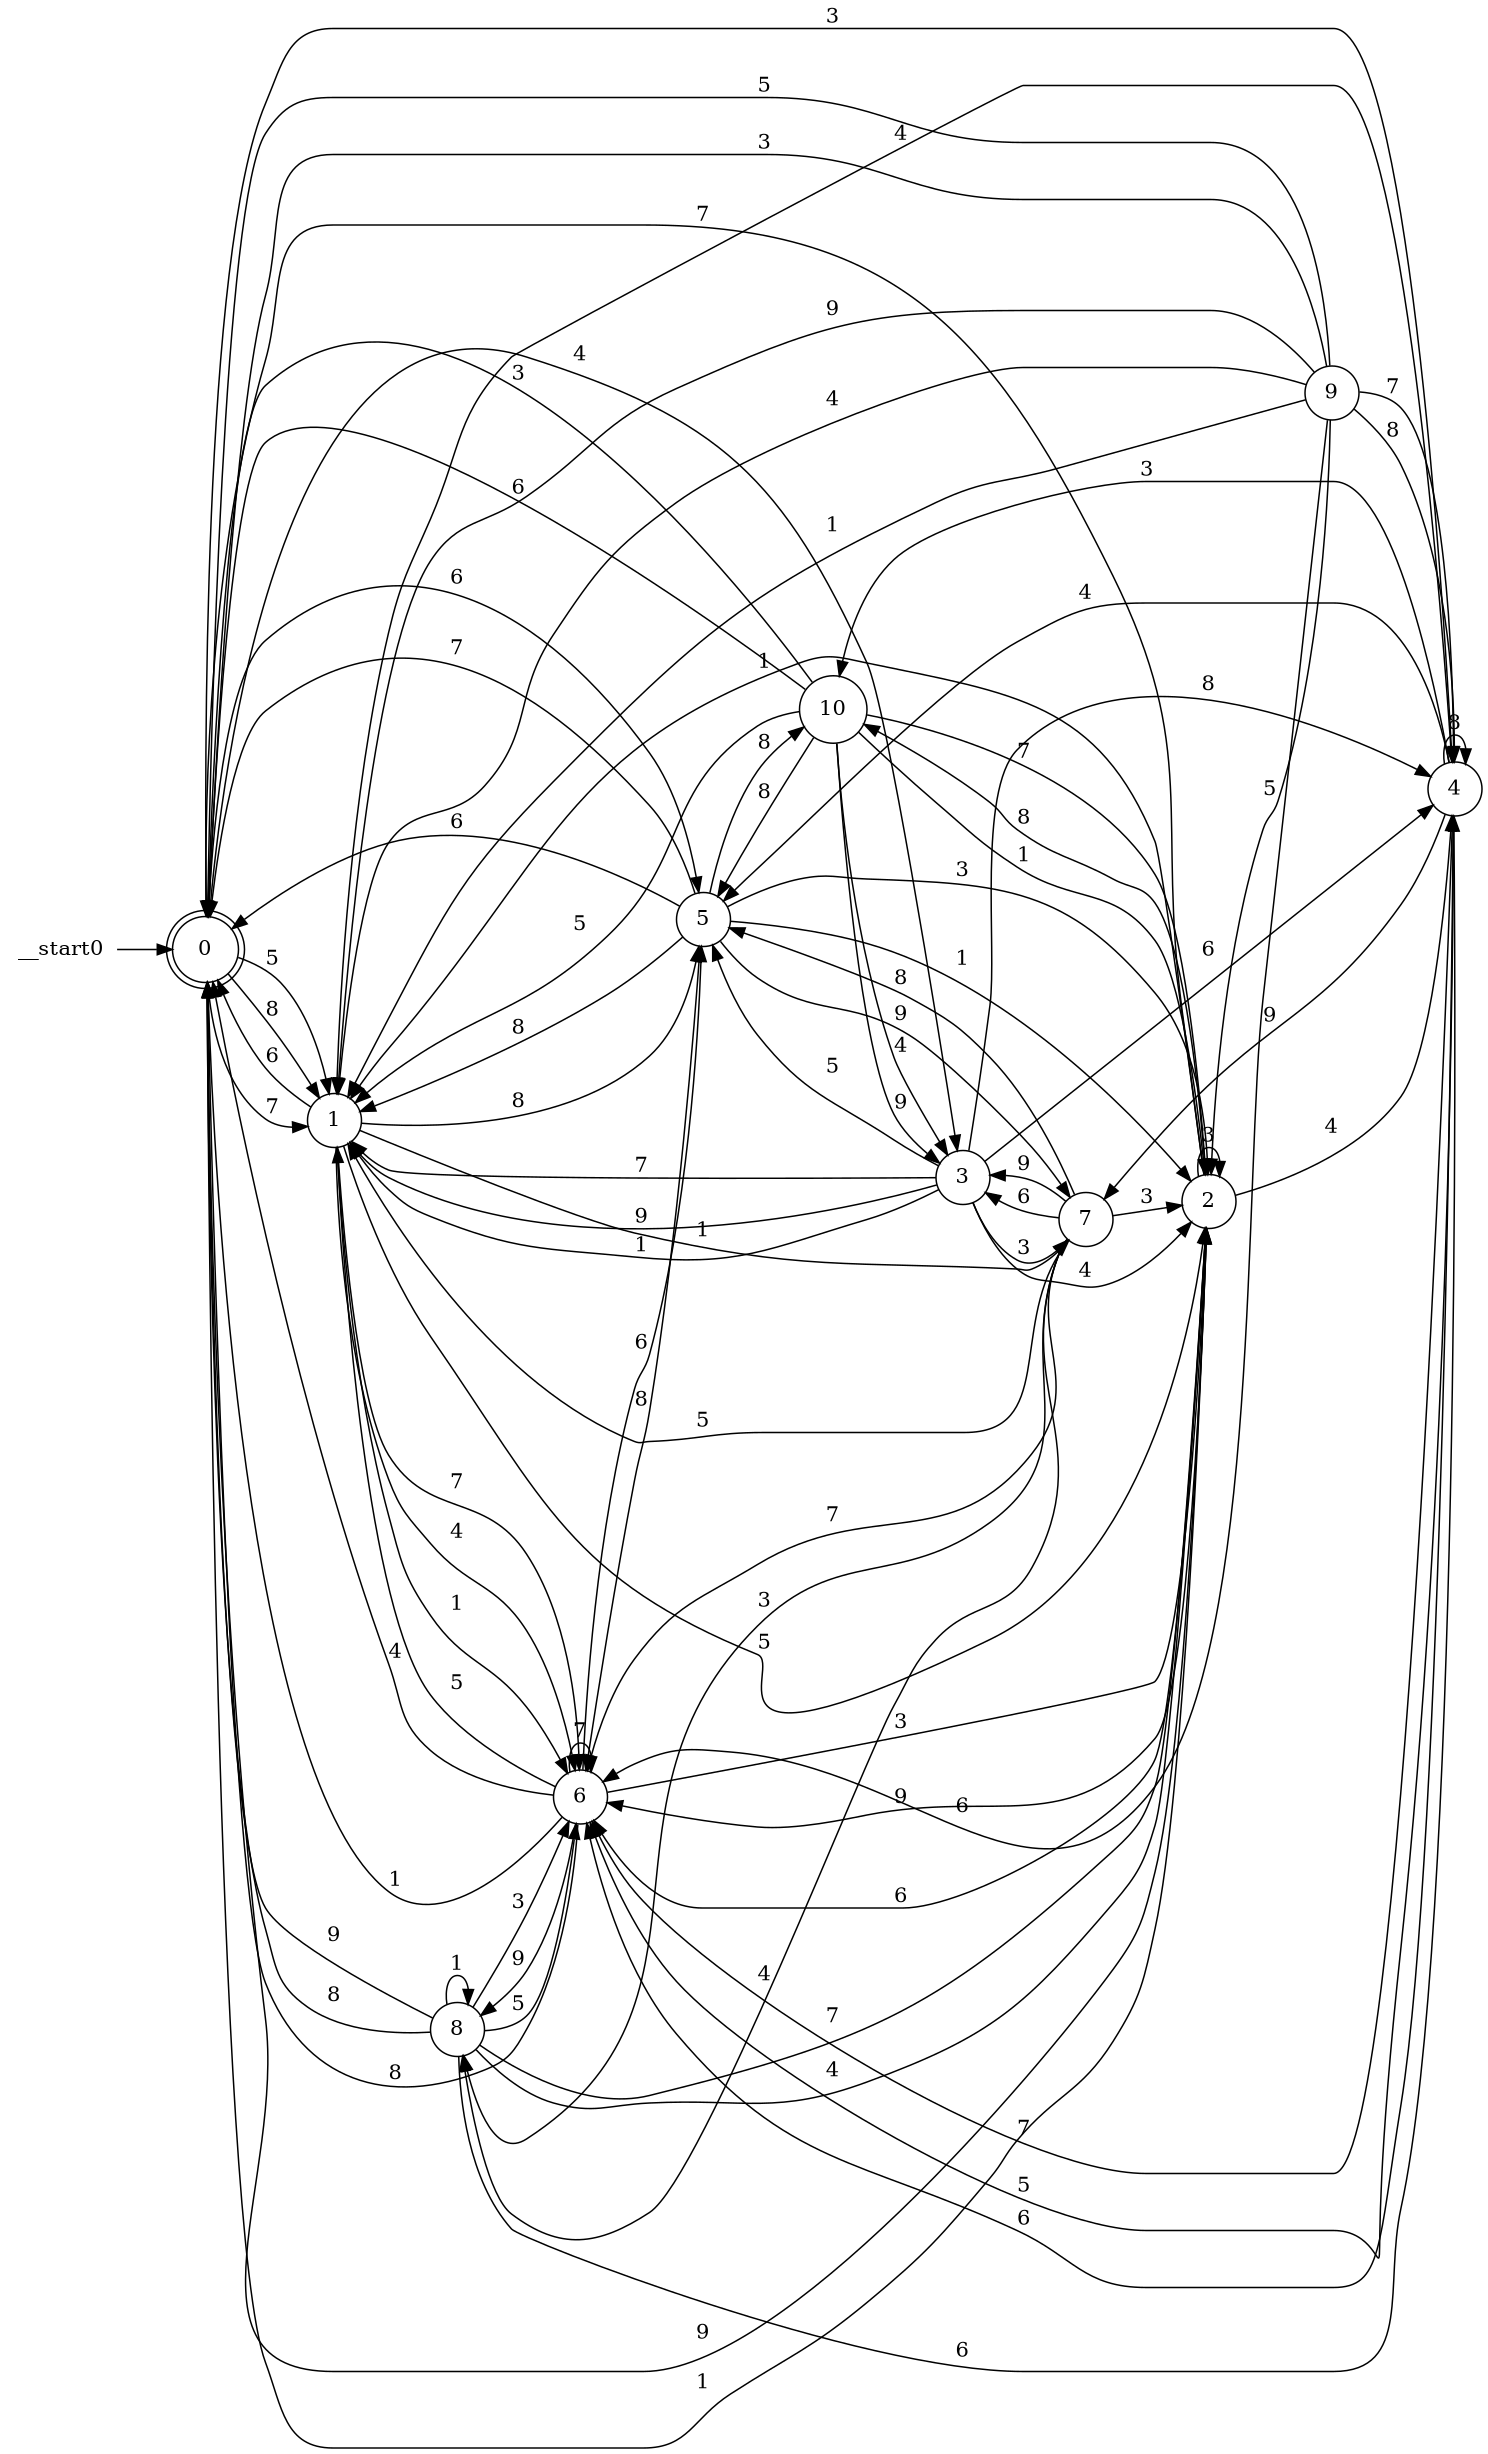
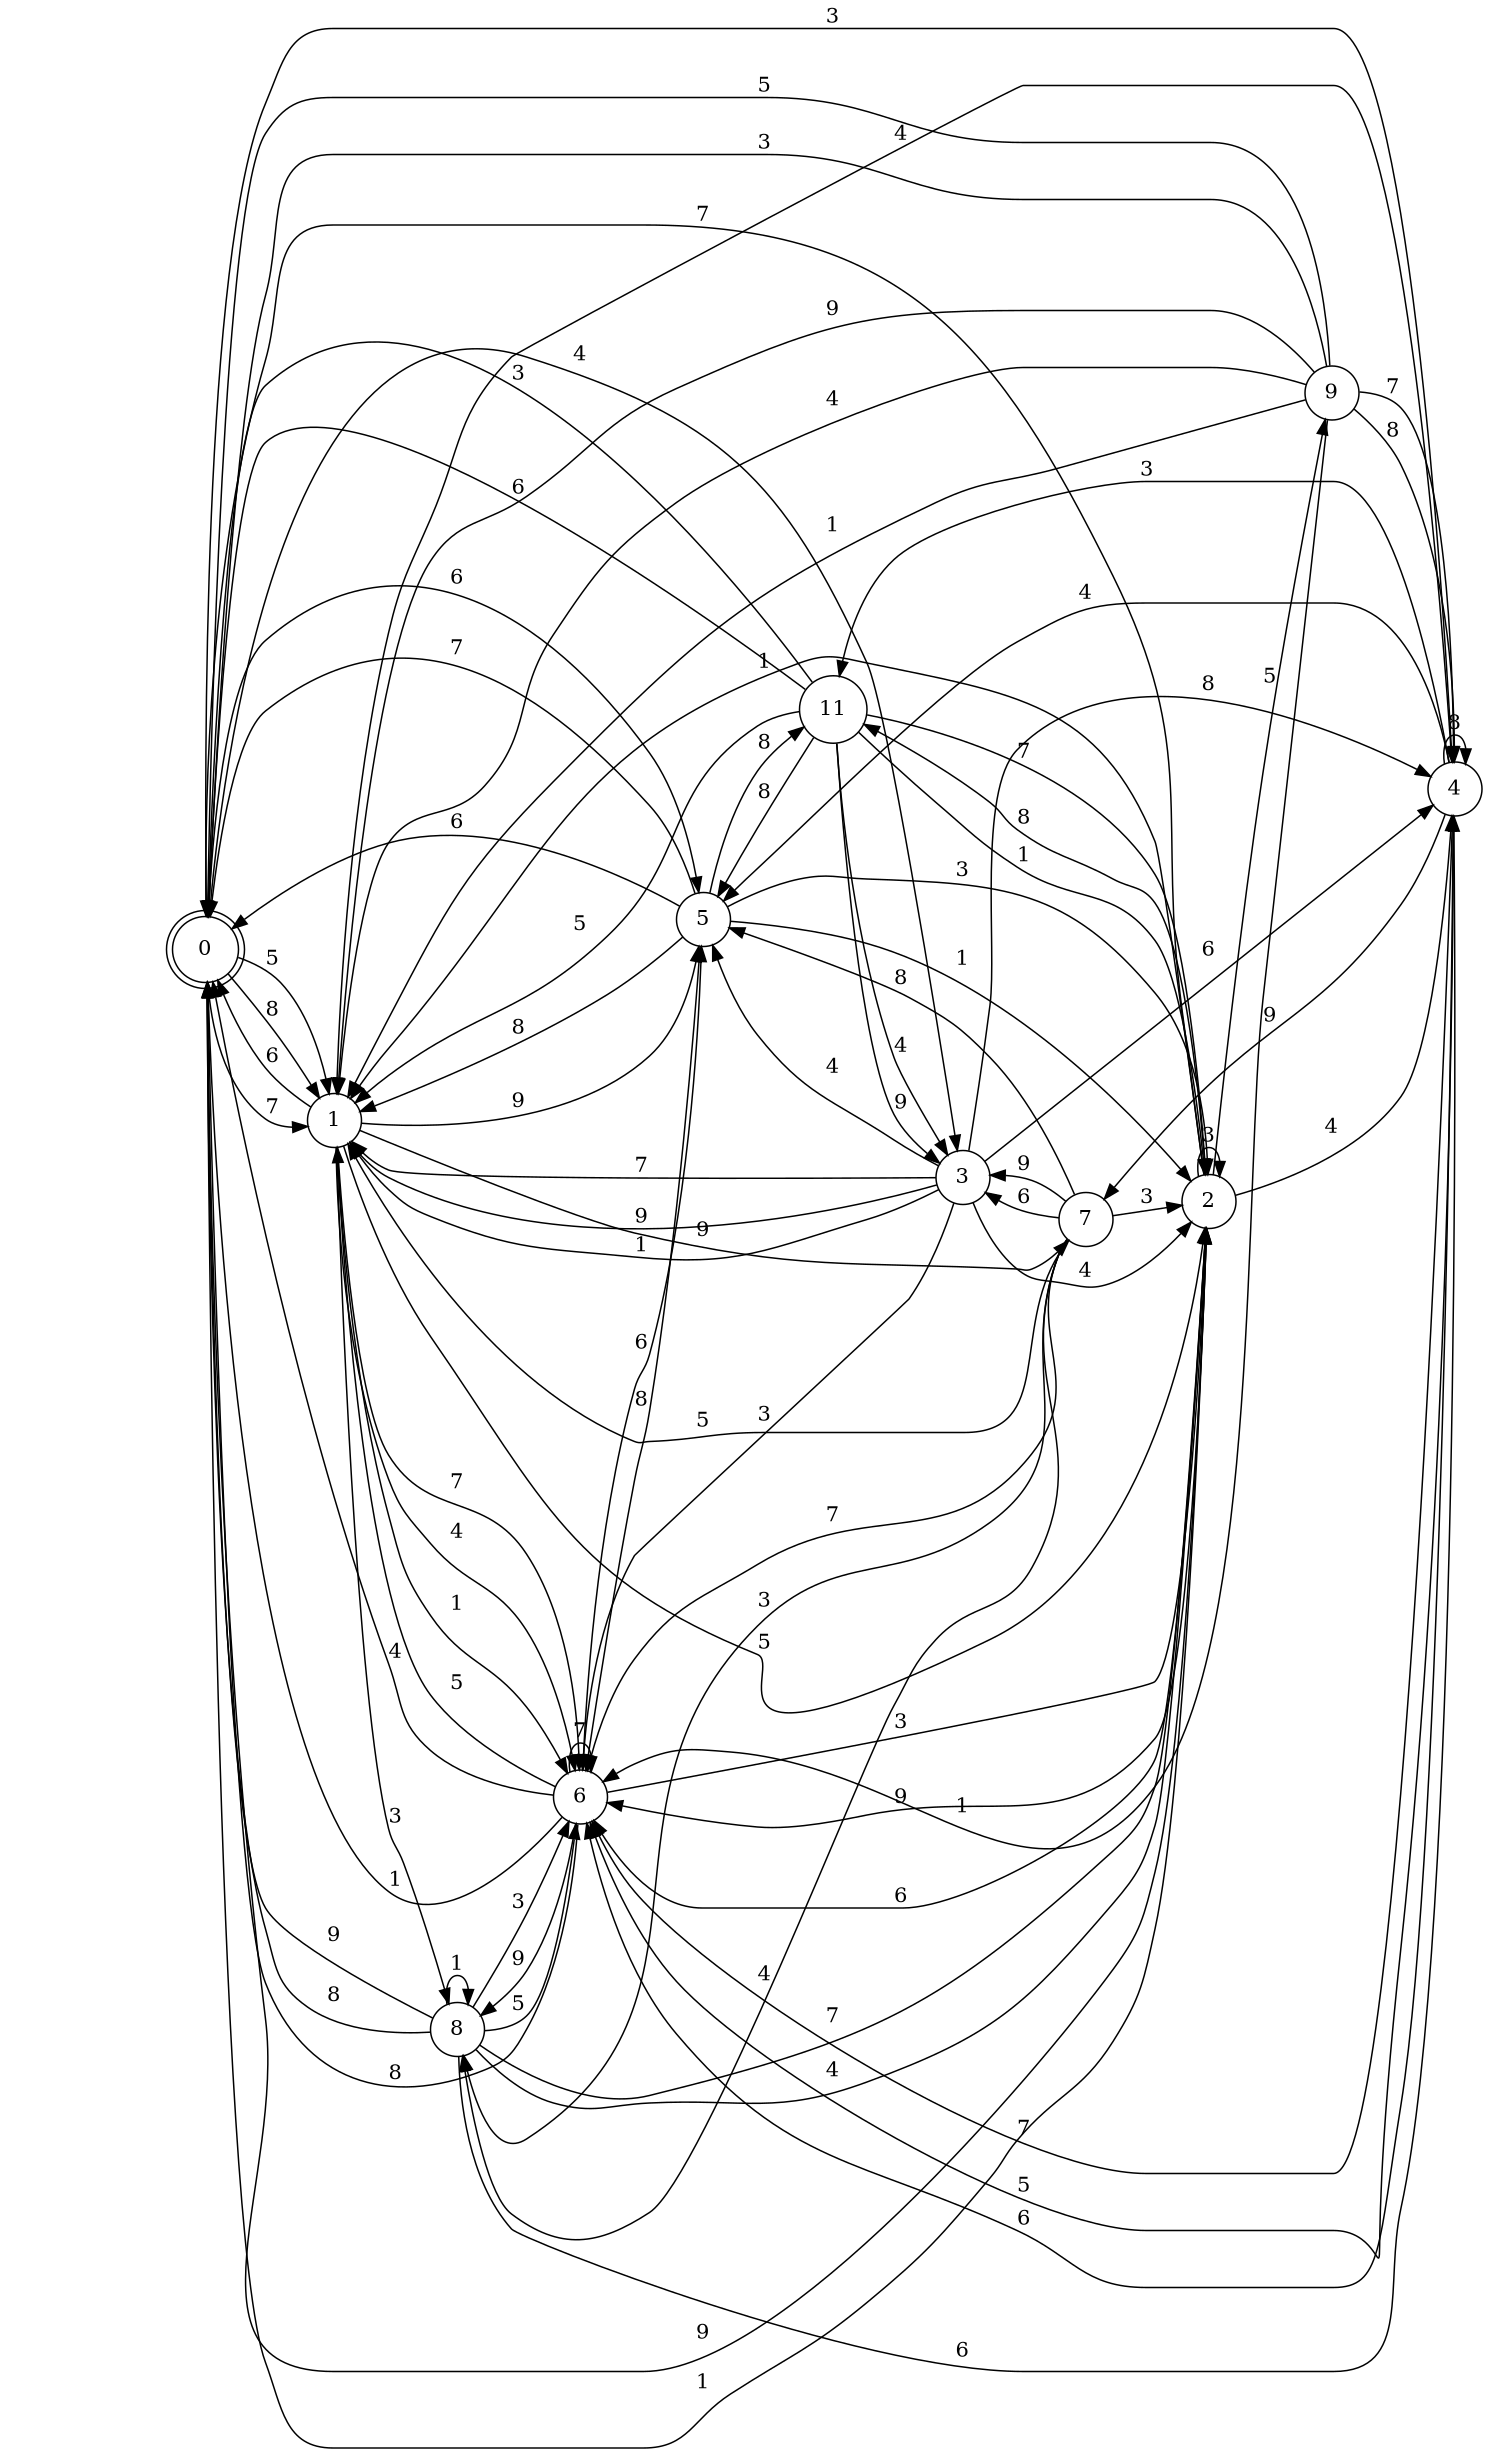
(833, 710) -> (833, 710)
(1274, 810) -> (1259, 803)
(62, 950) -> none
(909, 1035) -> none
(833, 1067) -> (833, 1067)
(519, 1102) -> (519, 1102)
(704, 1231) -> (704, 1231)
(1005, 1251) -> (735, 1462)
none -> (355, 1532)
(963, 1807) -> (963, 1807)
